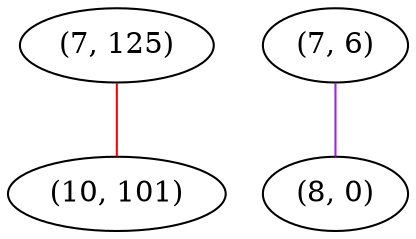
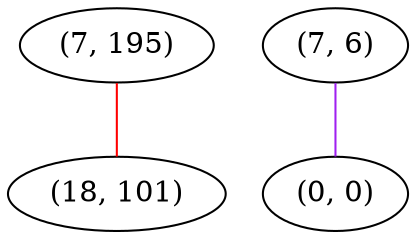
(117, 45) -> (117, 45)
(117, 194) -> (117, 194)
(335, 194) -> (335, 194)
